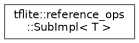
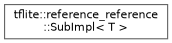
(70, 22) -> (86, 22)
